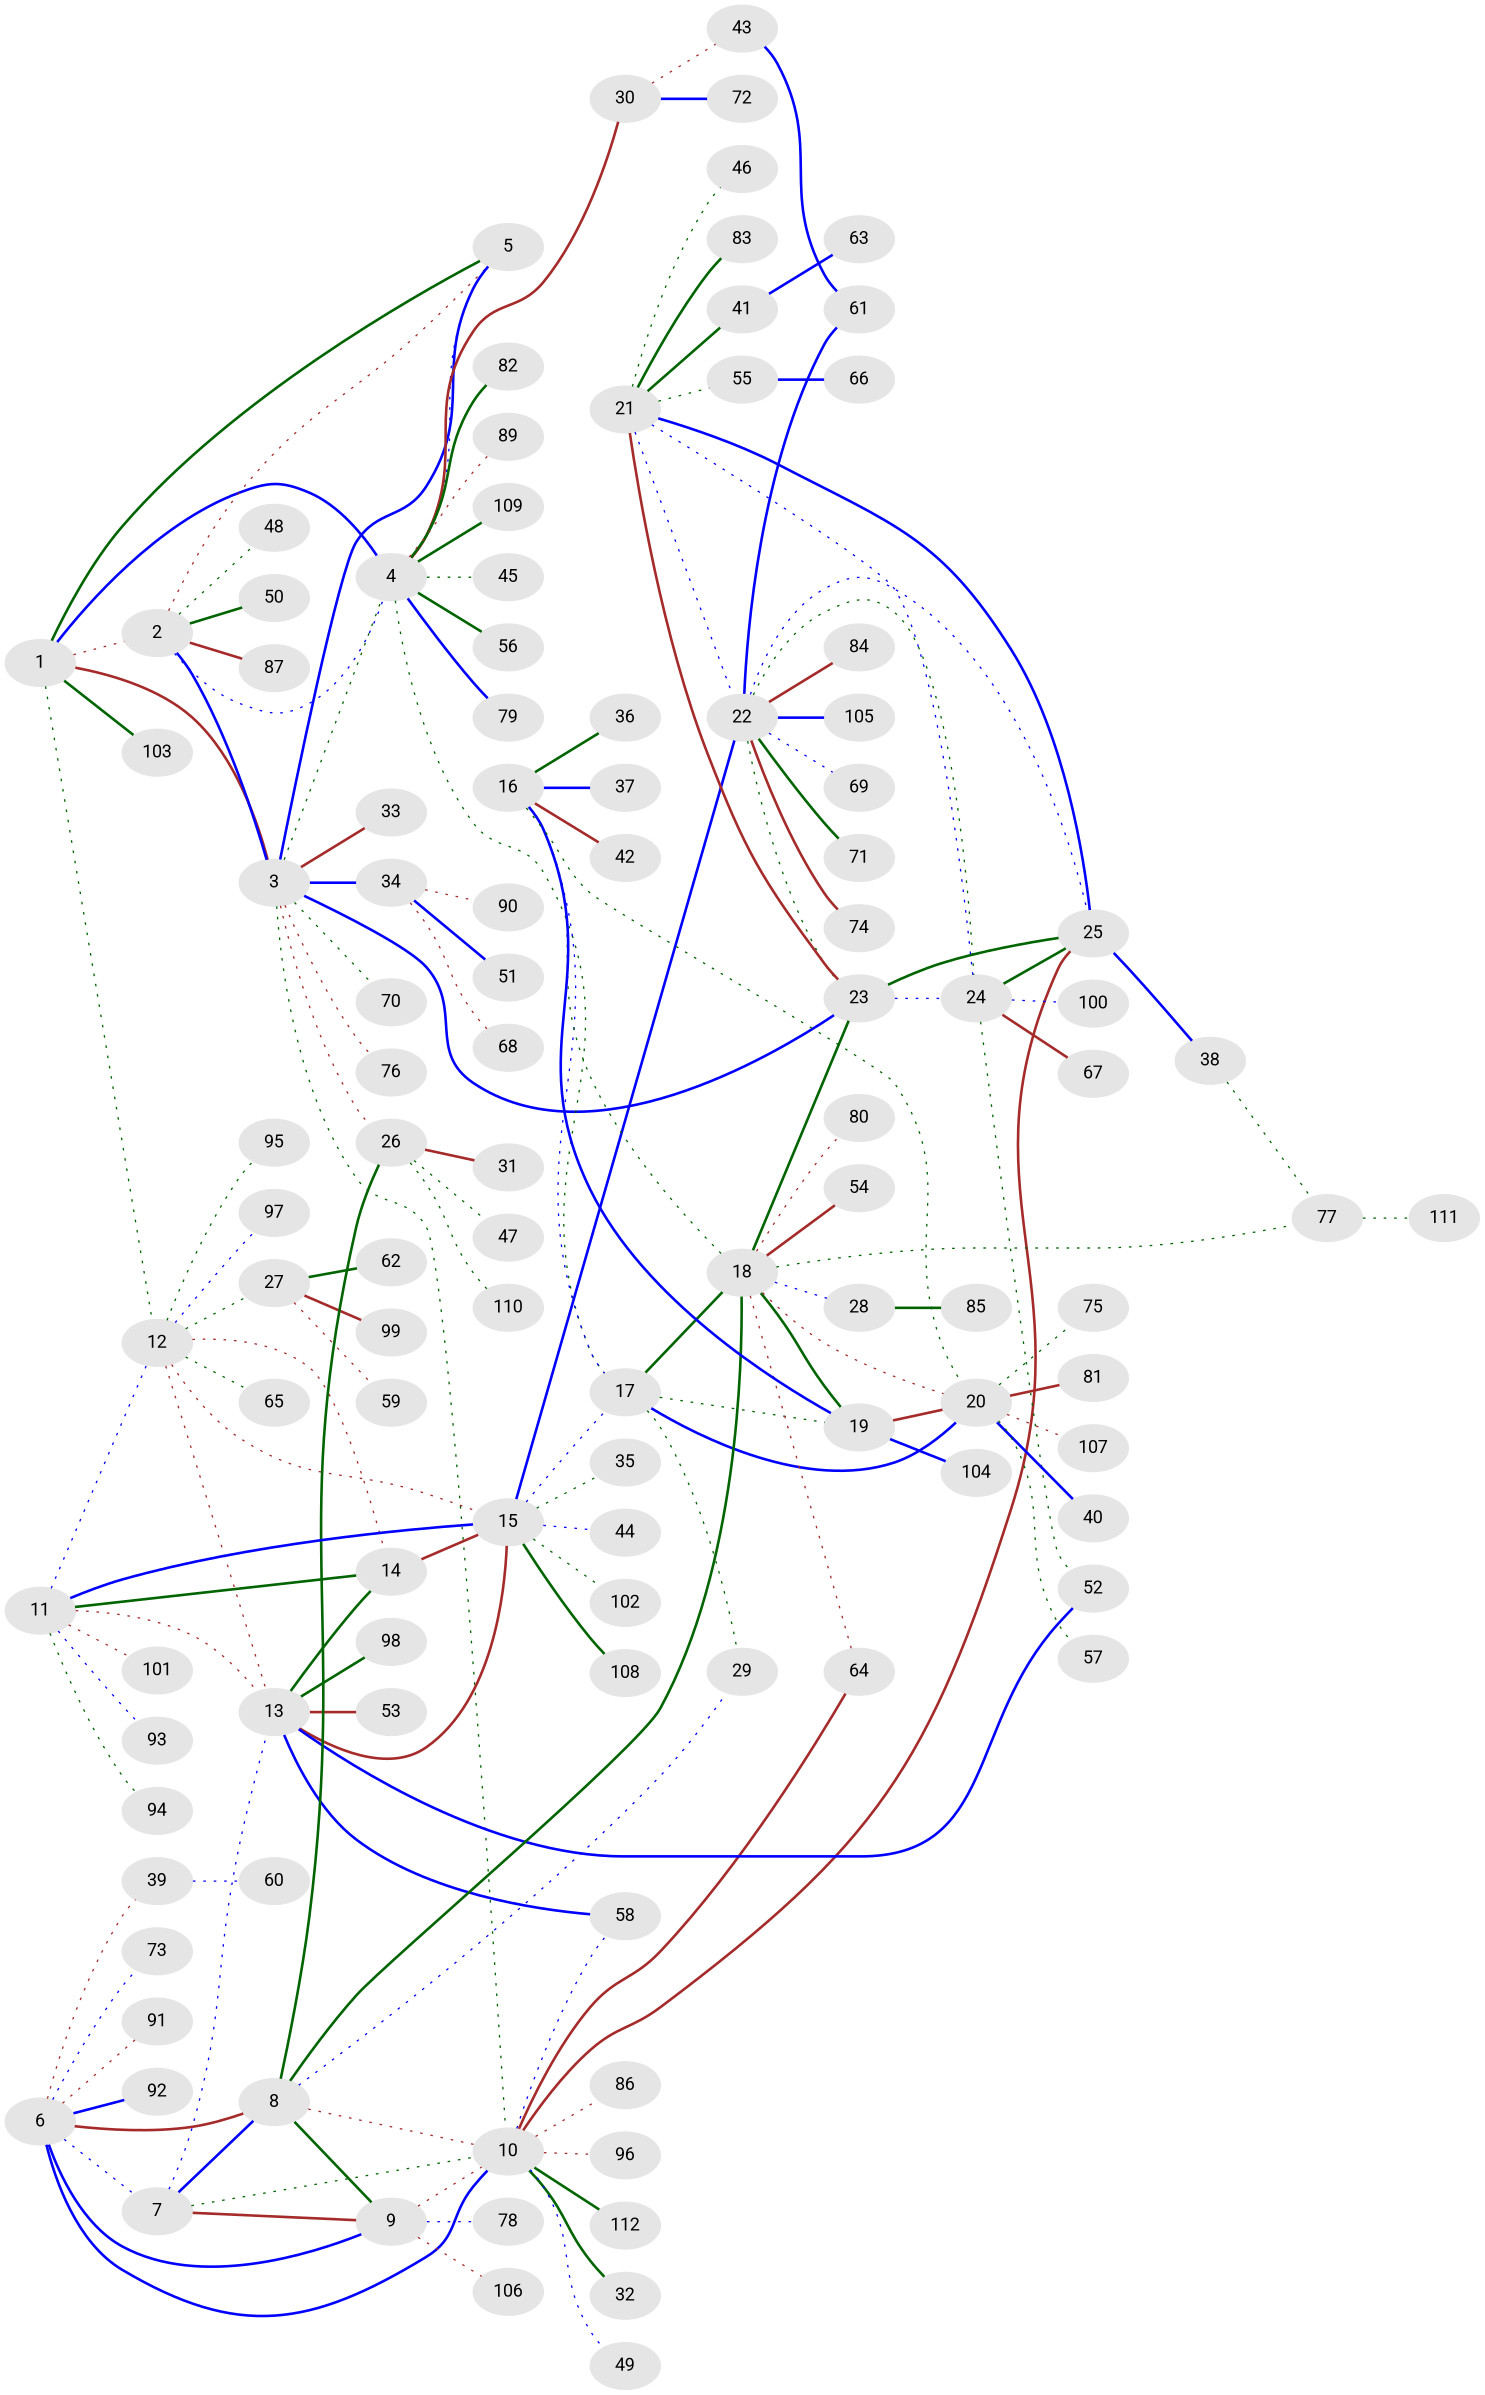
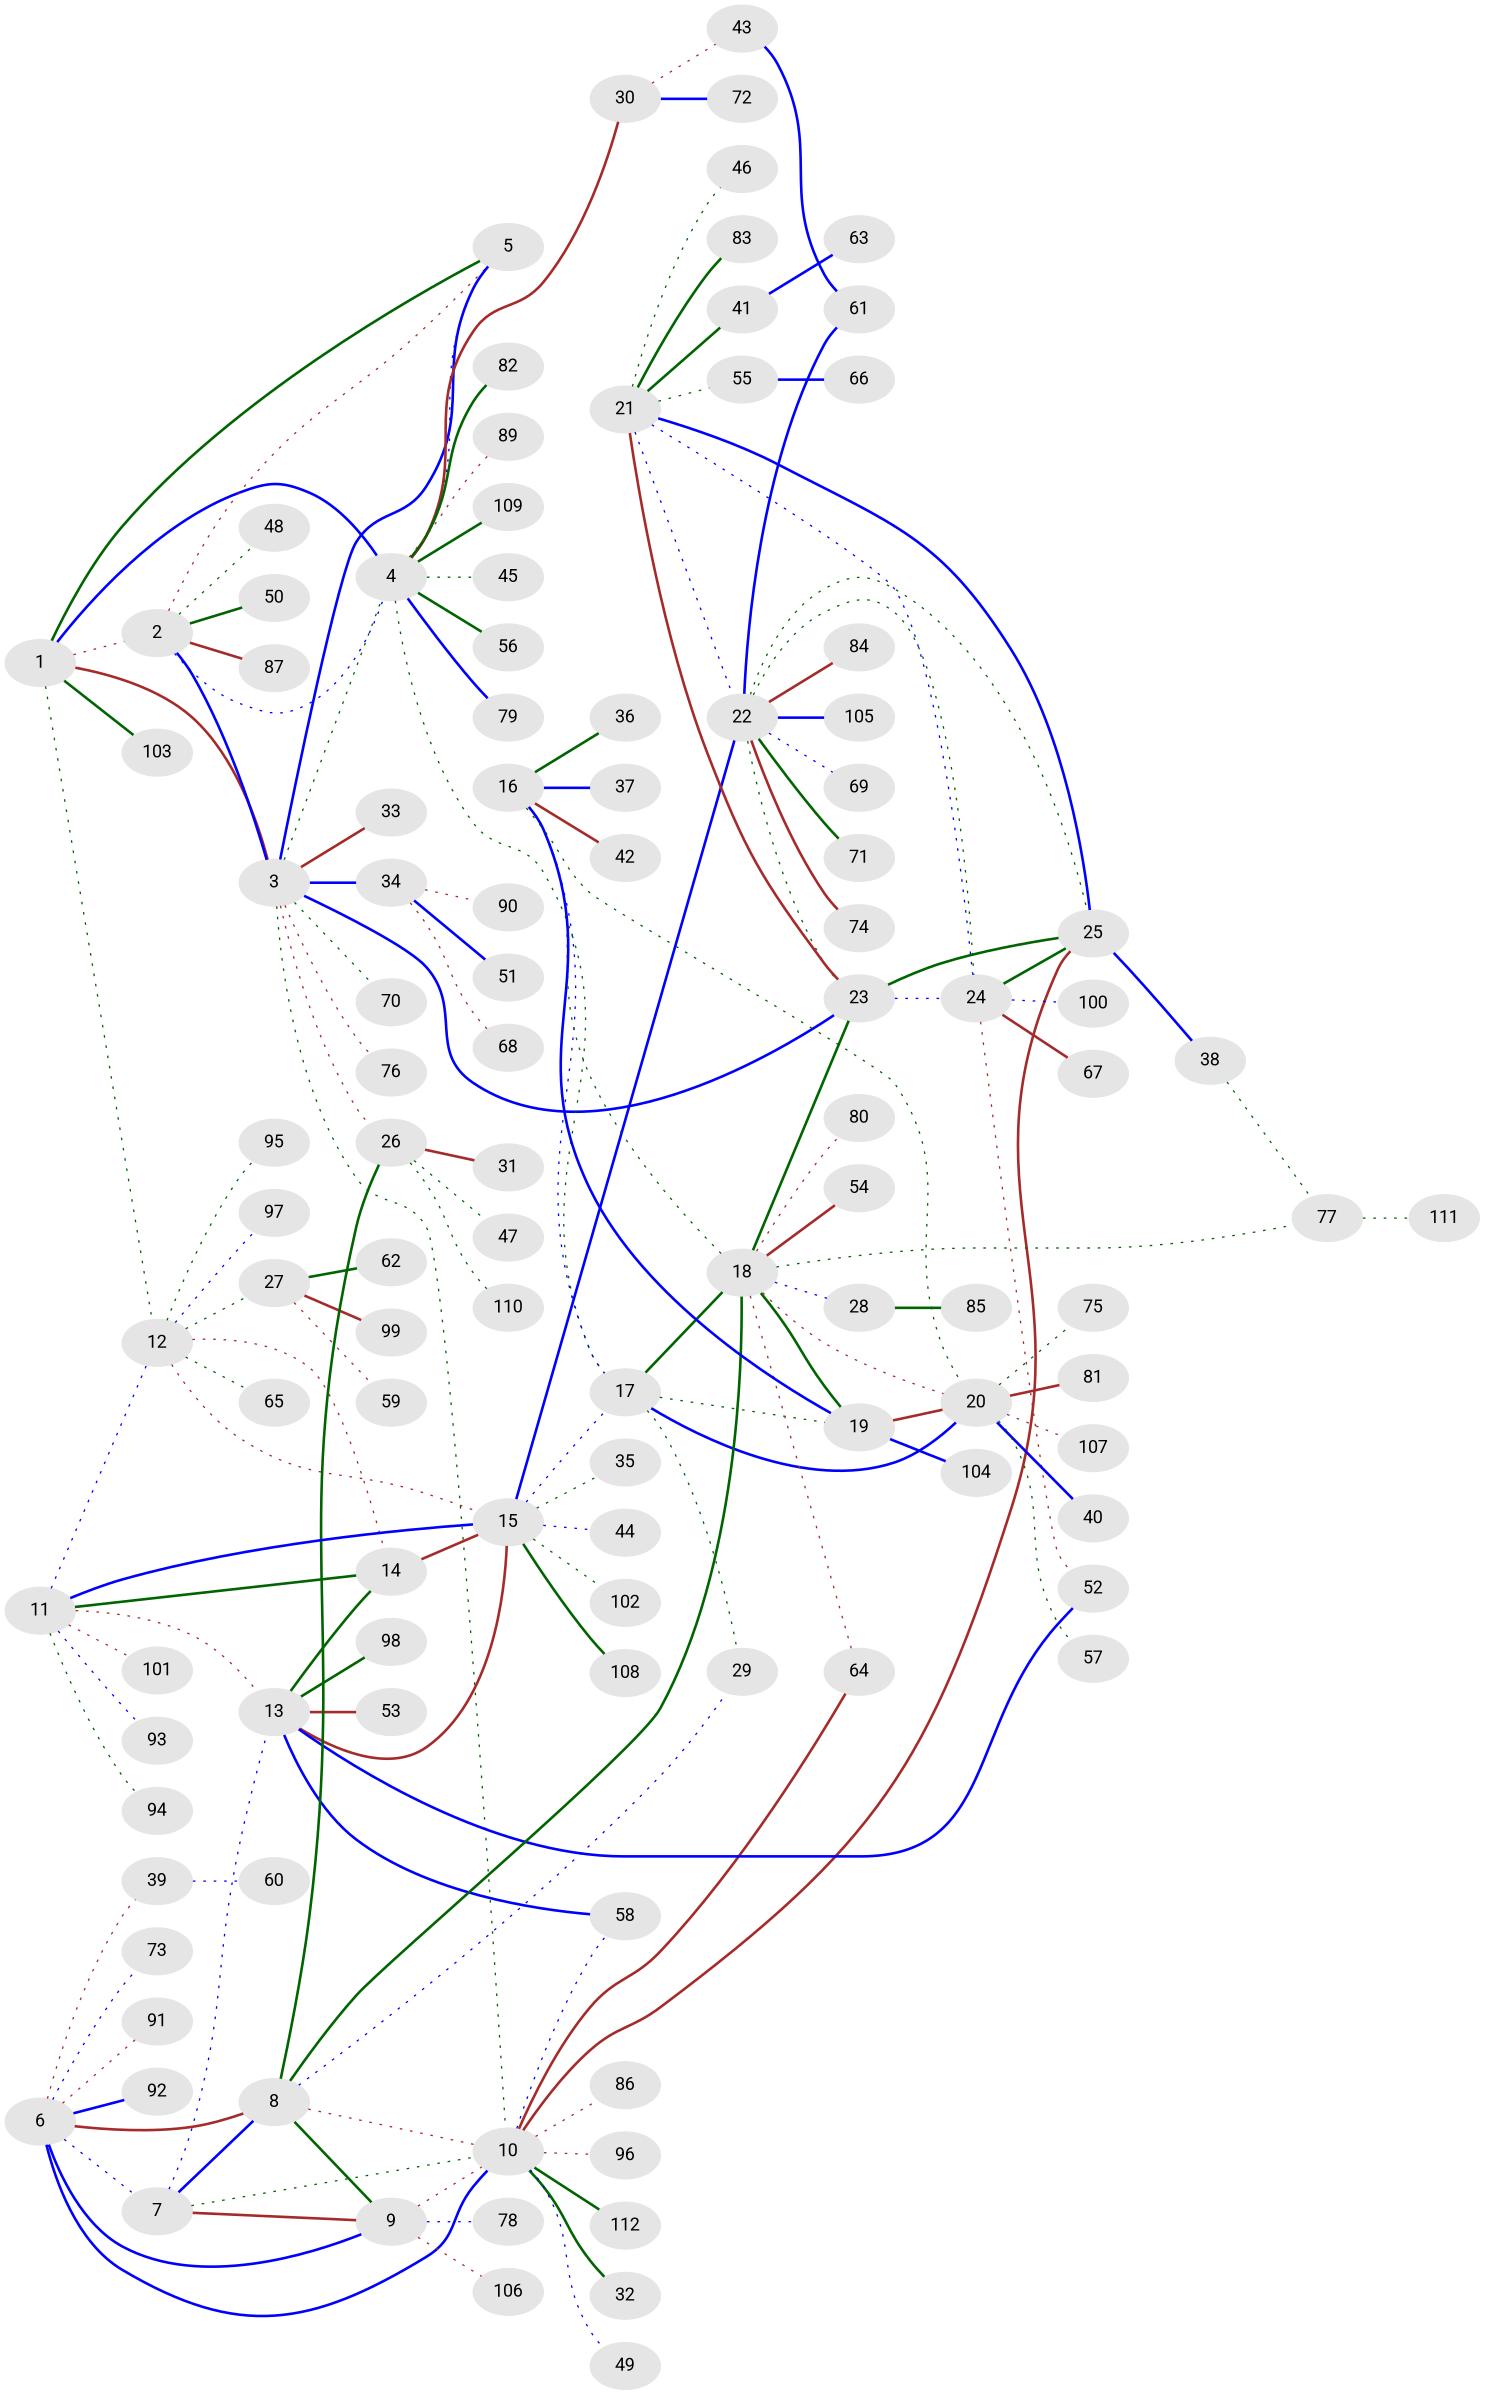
(962, 646) -> (962, 646)
(1017, 1299) -> (1017, 1299)
(216, 1528) -> none
